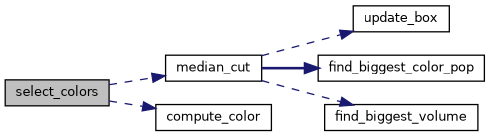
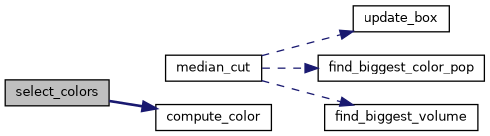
(284, 68) -> (284, 68)
(131, 81) -> none
(126, 104) -> (126, 104)
